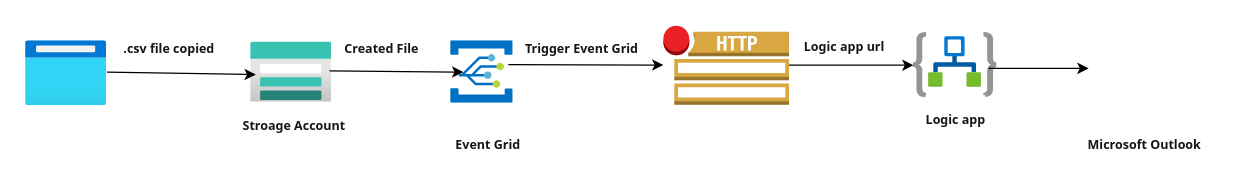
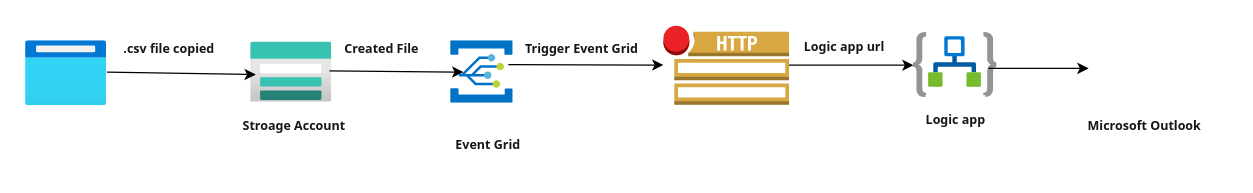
(1144, 152) -> (1144, 133)
